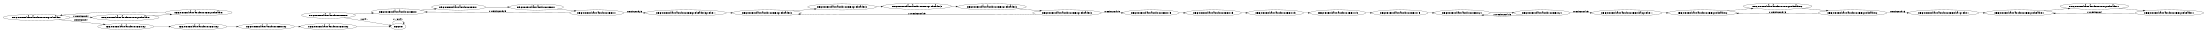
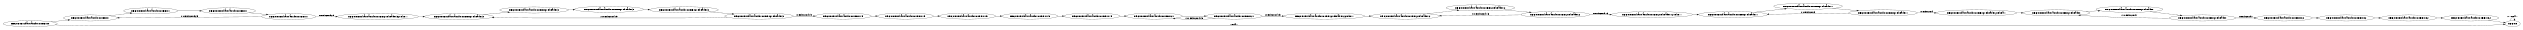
(1627, 13) -> (1324, 16)
(1944, 13) -> (1652, 15)
none -> (1977, 13)
